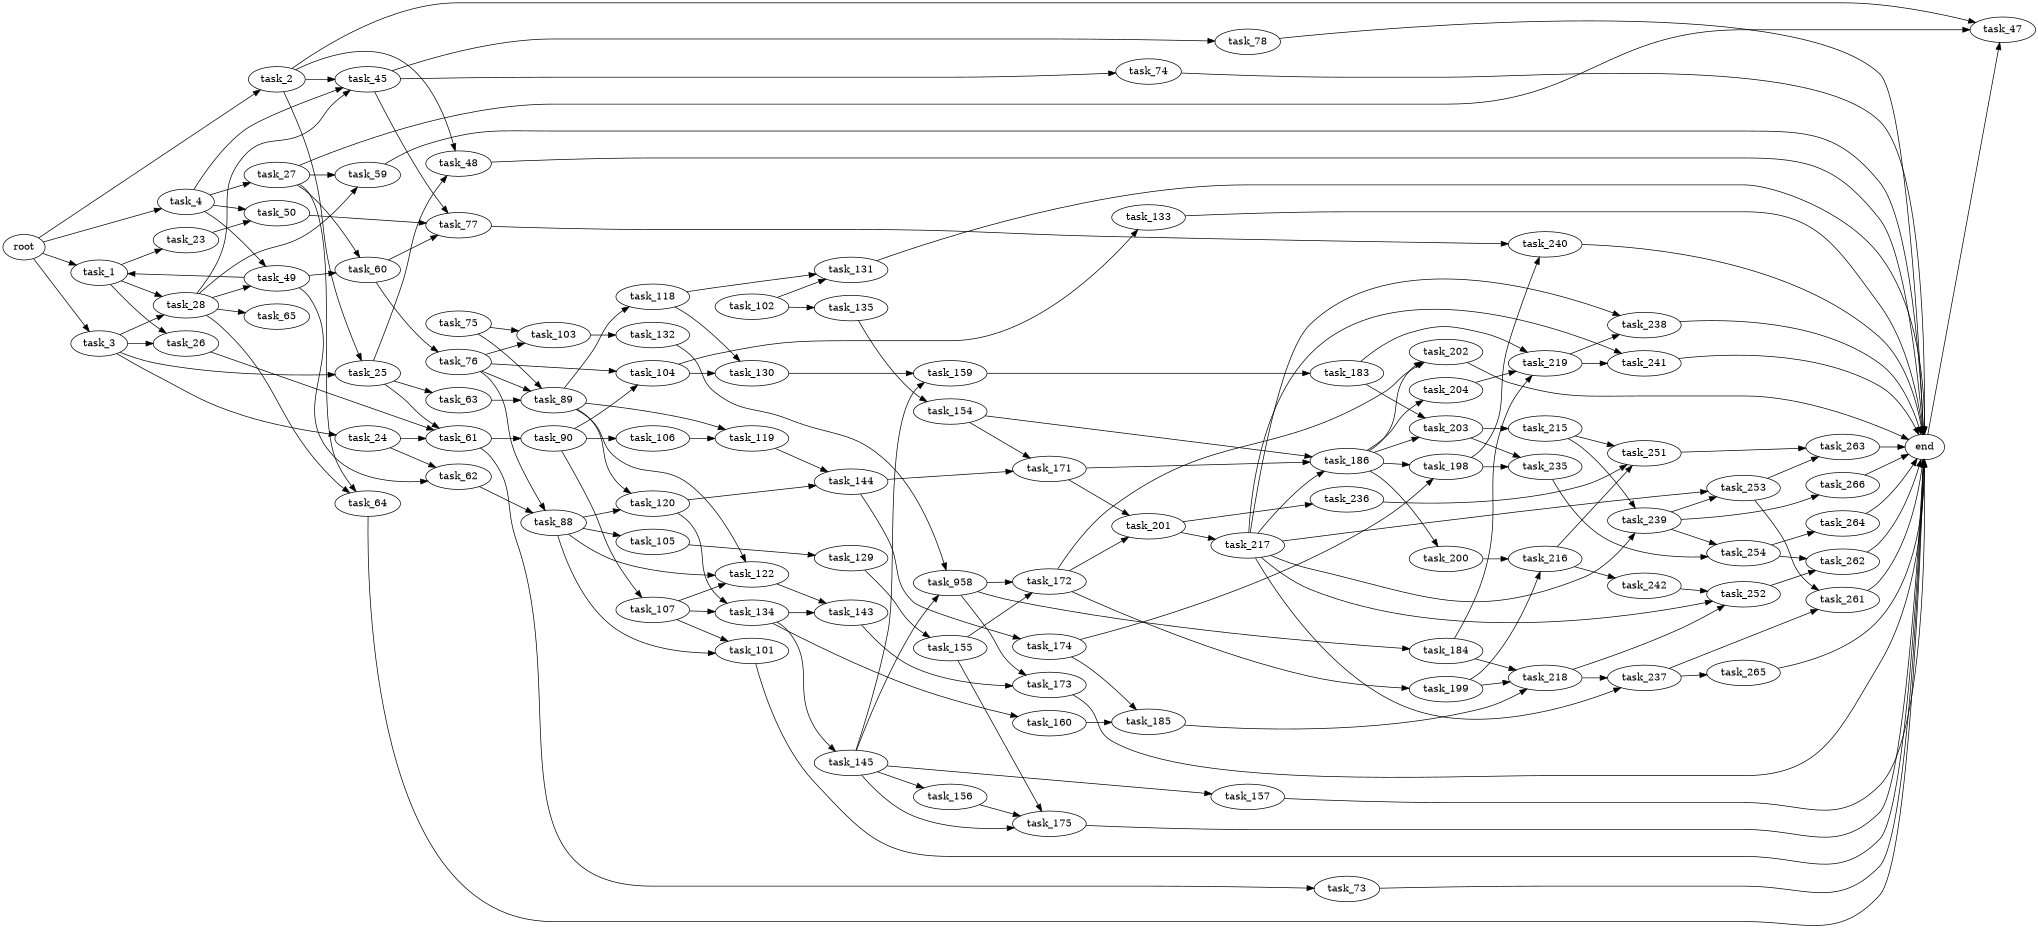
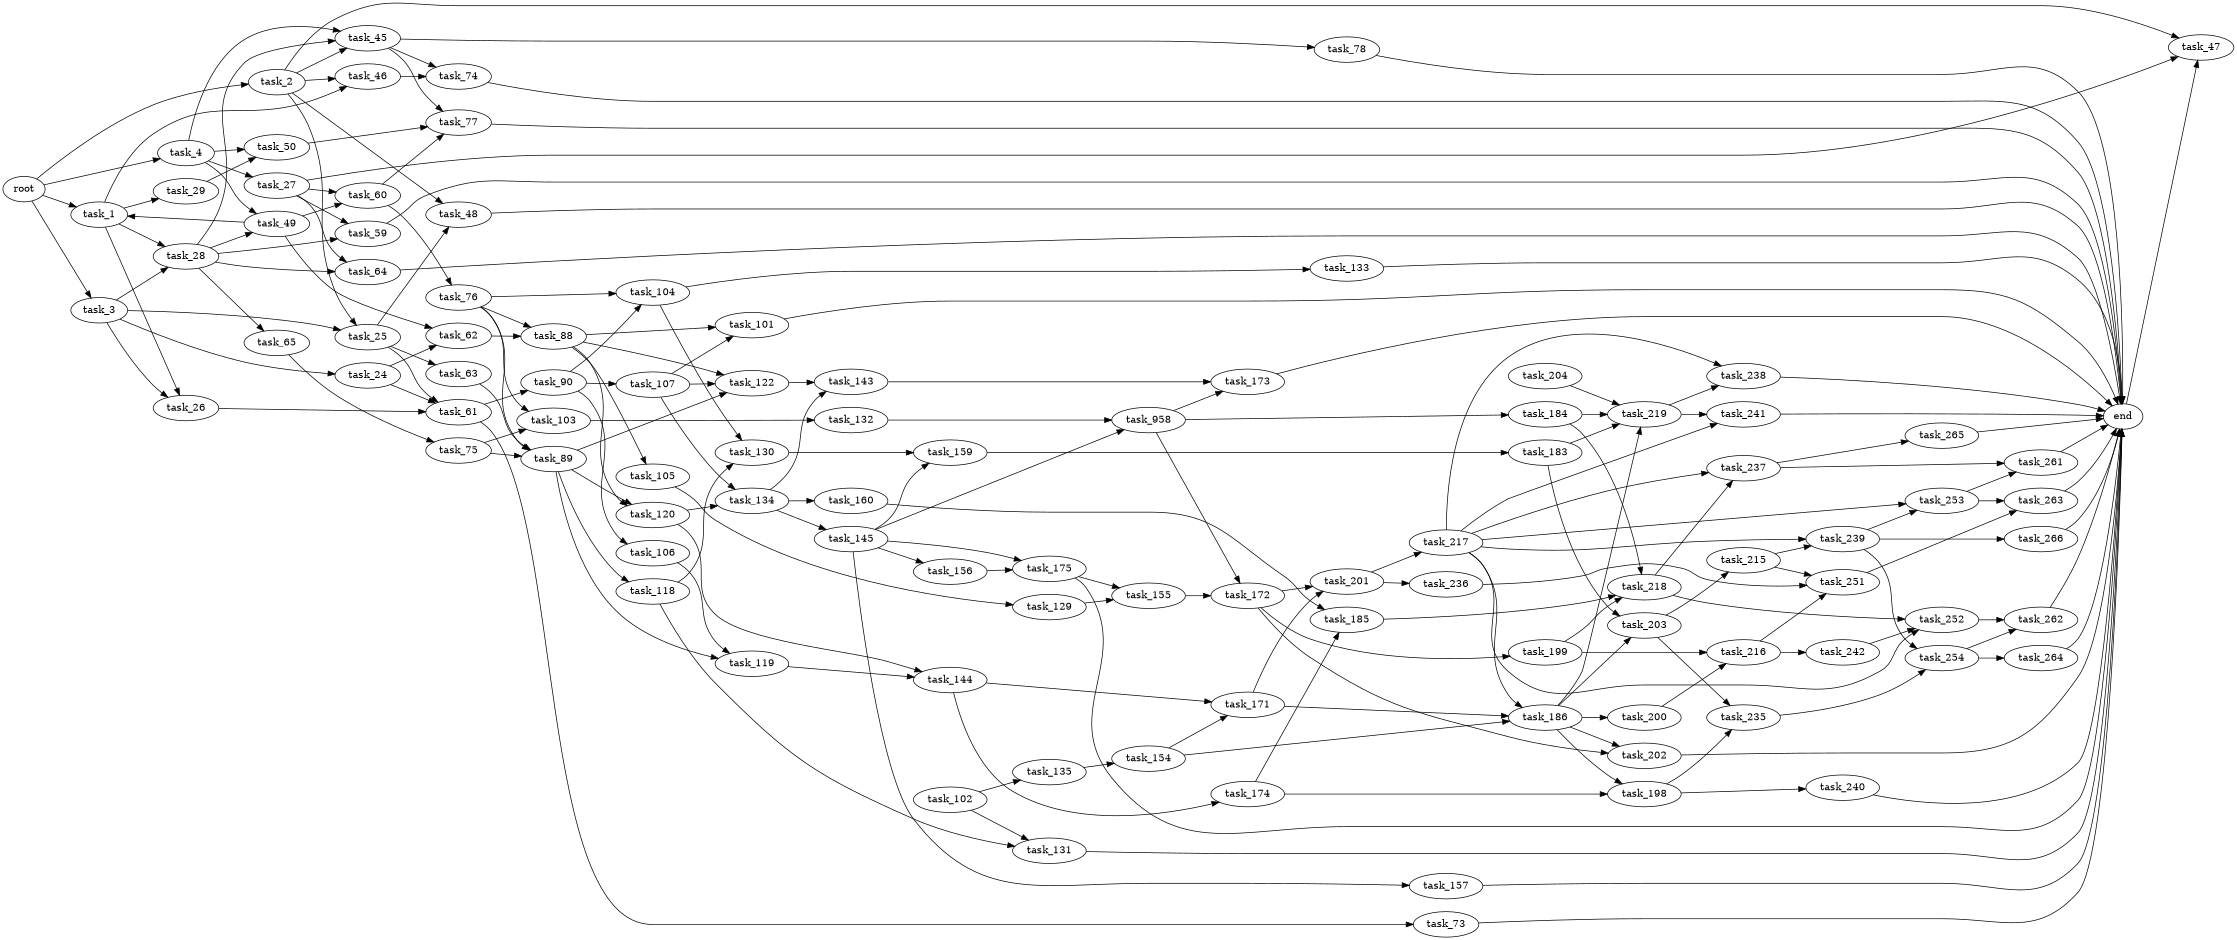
none -> (368, 76)
(996, 233) -> (1407, 128)
(186, 240) -> (186, 191)
none -> (353, 405)
(1398, 421) -> (1606, 573)
(998, 733) -> (1096, 581)
